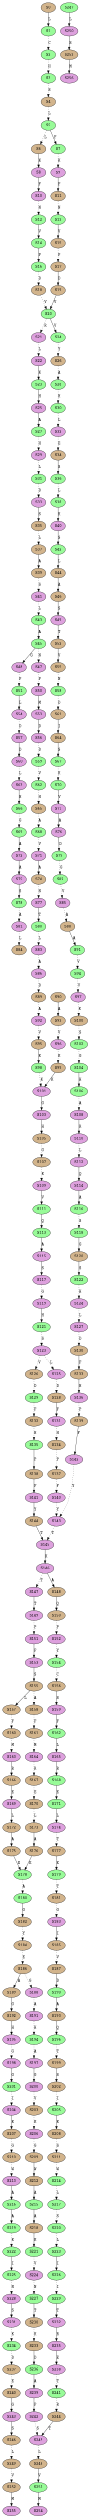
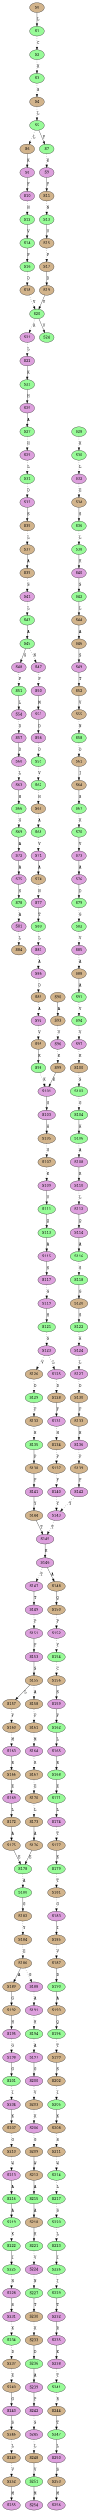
(58, 361) -> none
(48, 2427) -> (56, 2421)
